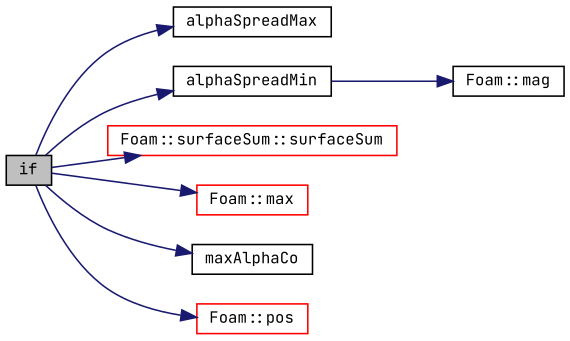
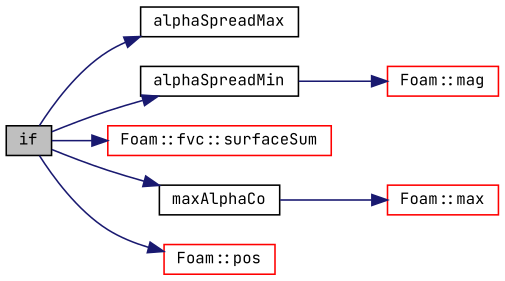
(509, 81) -> (443, 81)
(252, 141) -> (220, 141)
(116, 182) -> (326, 200)
